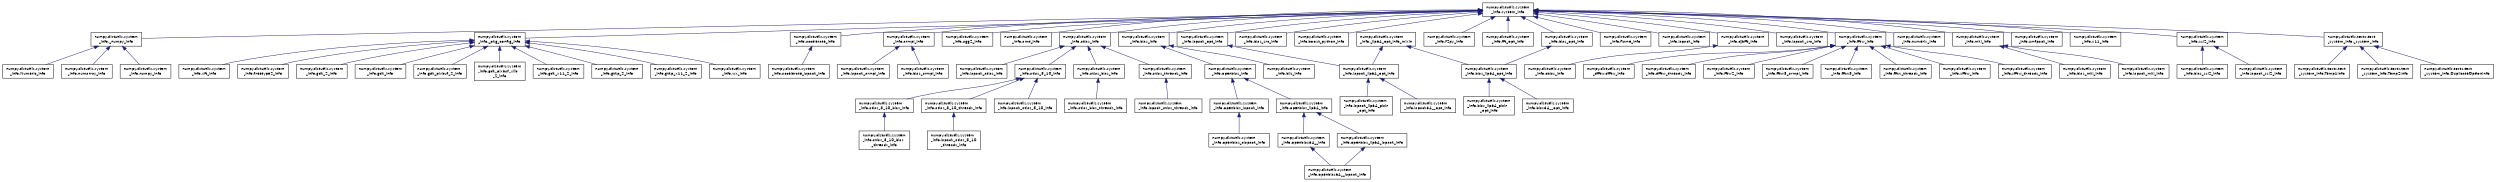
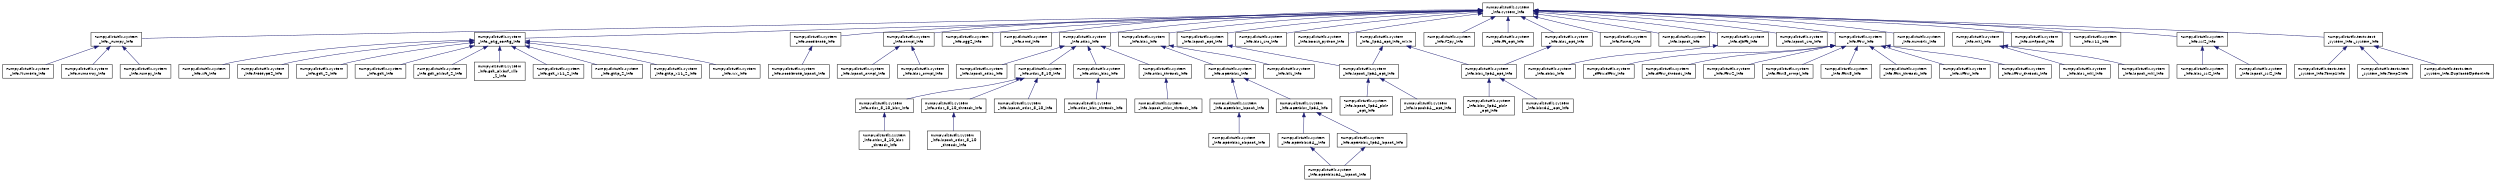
(1746, 15) -> none
